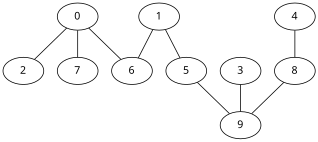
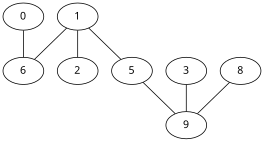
(295, 17) -> none
(51, 44) -> (78, 44)
(78, 71) -> none
